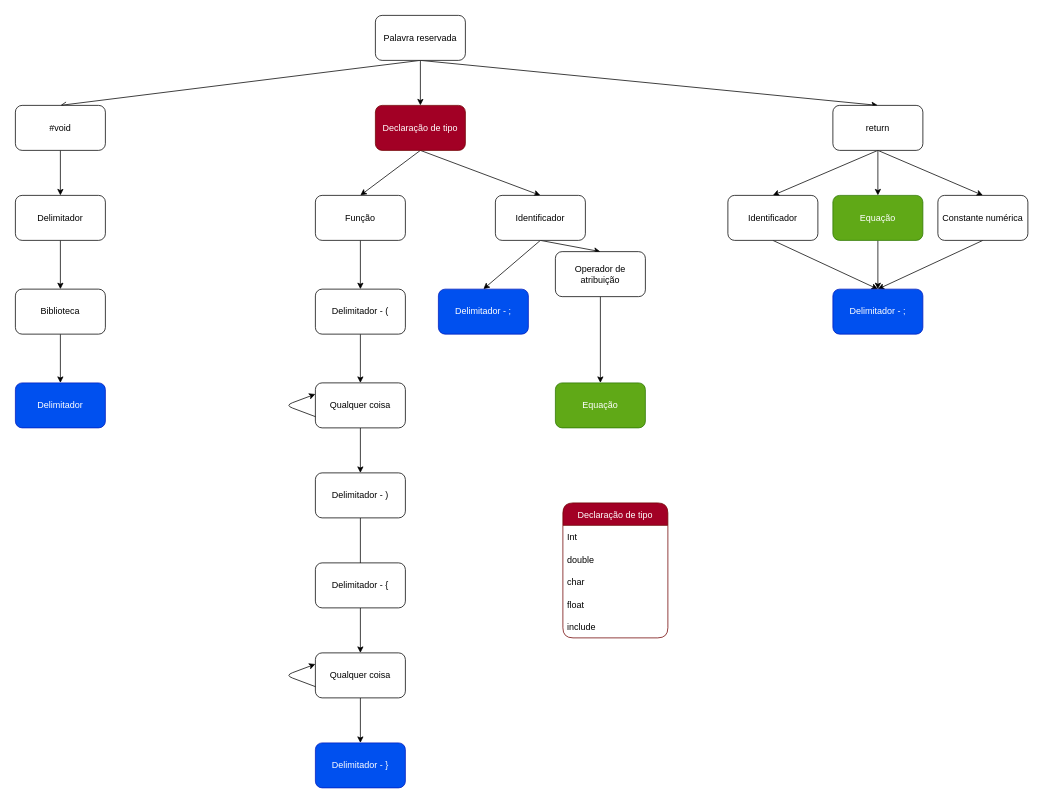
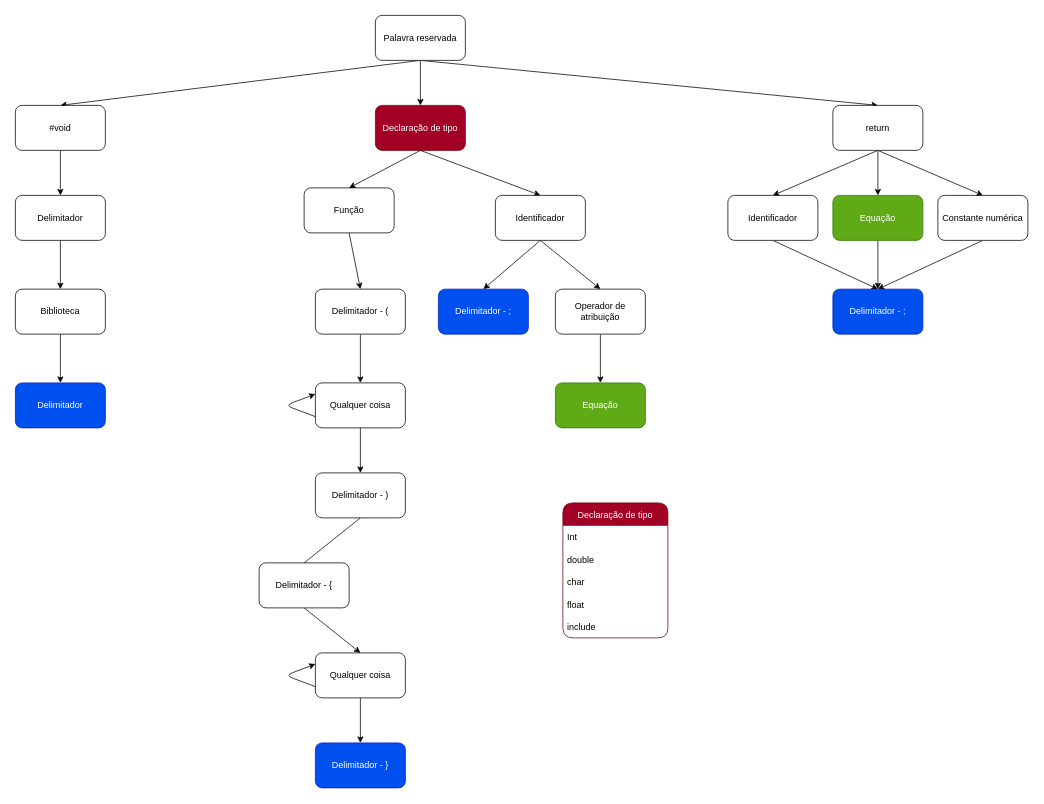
(65, 105) -> (66, 105)
(360, 218) -> (349, 210)
(600, 274) -> (600, 312)
(360, 585) -> (304, 585)
